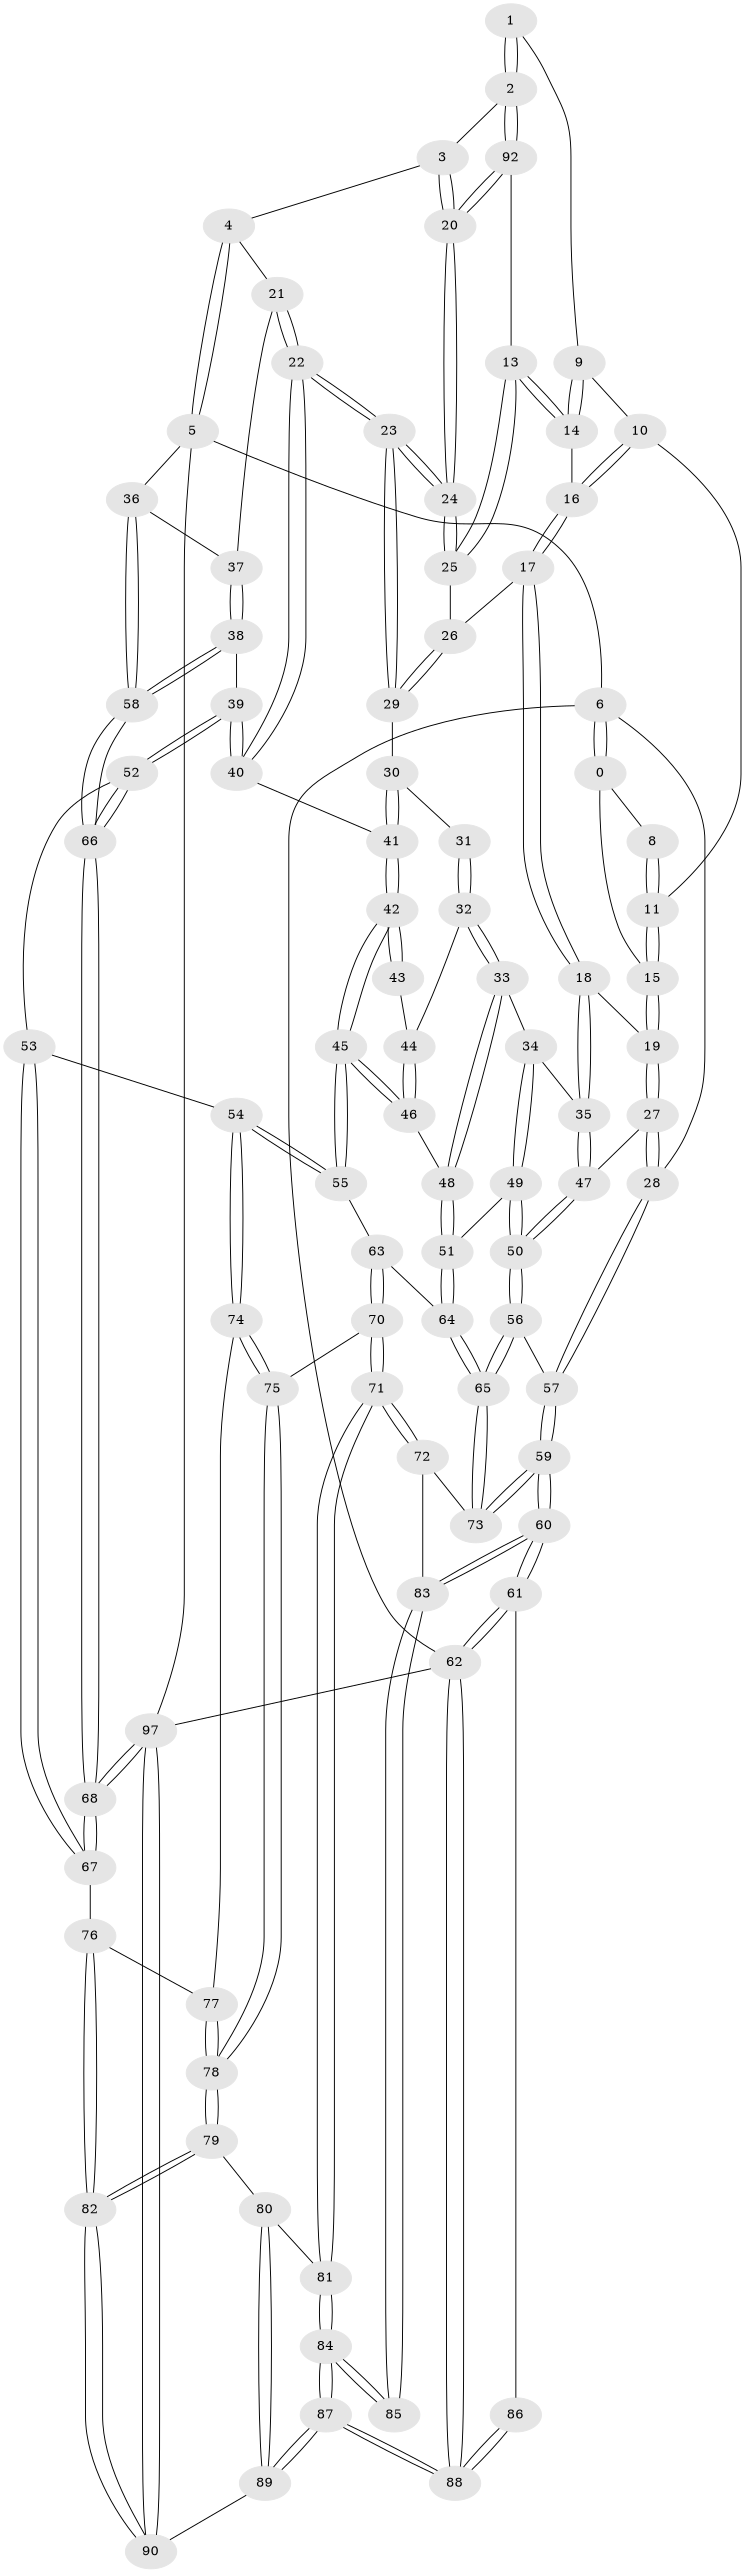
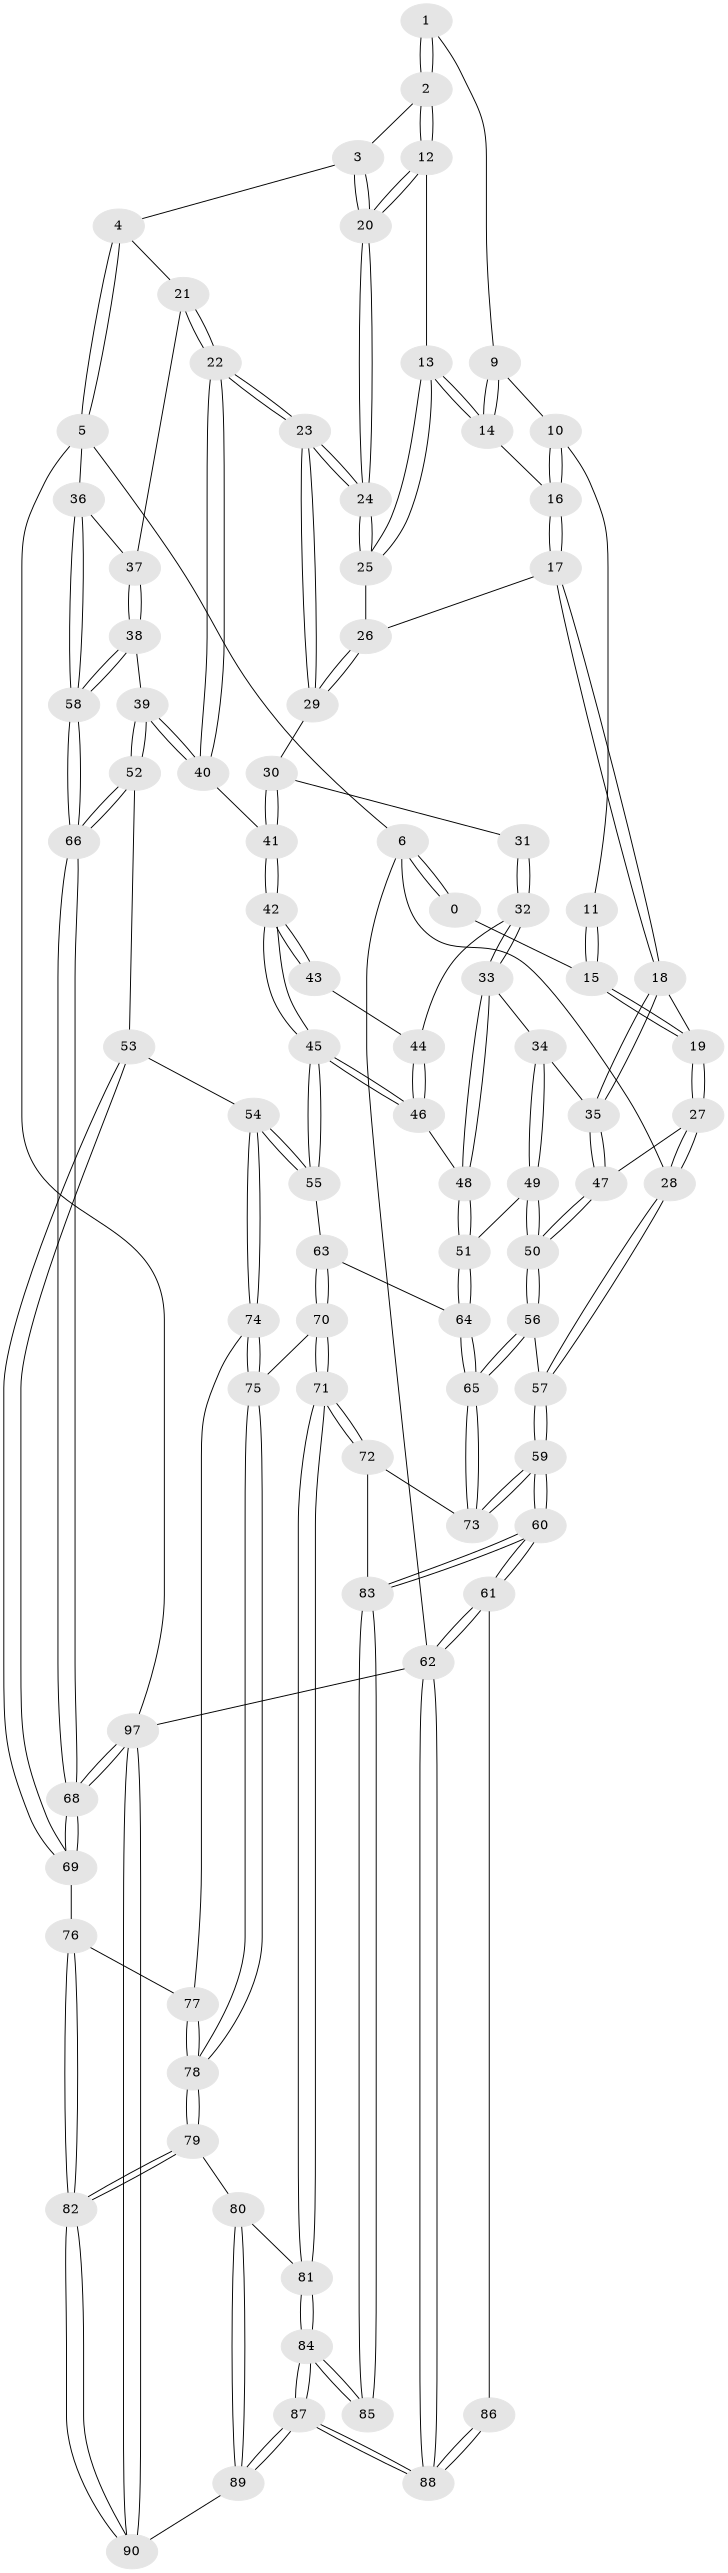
(511, 158) -> (427, 158)
(653, 842) -> none
(90, 1868) -> (71, 1868)
